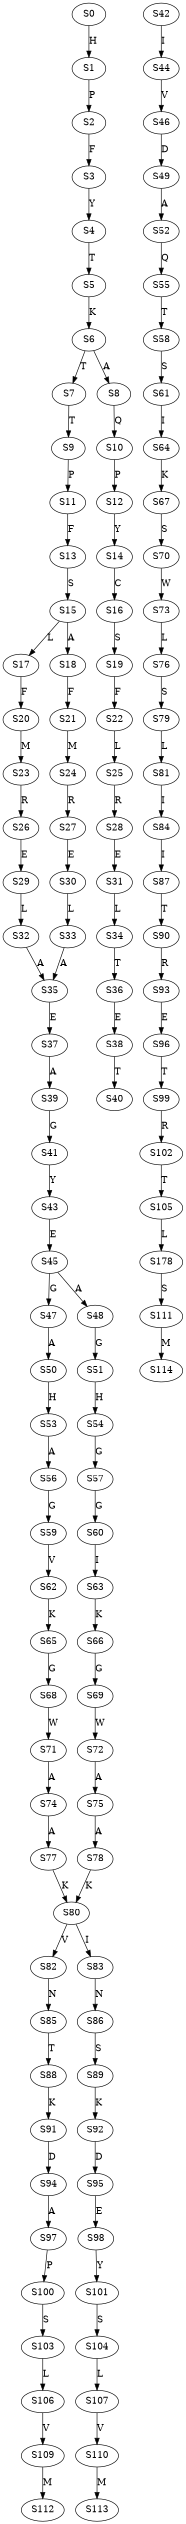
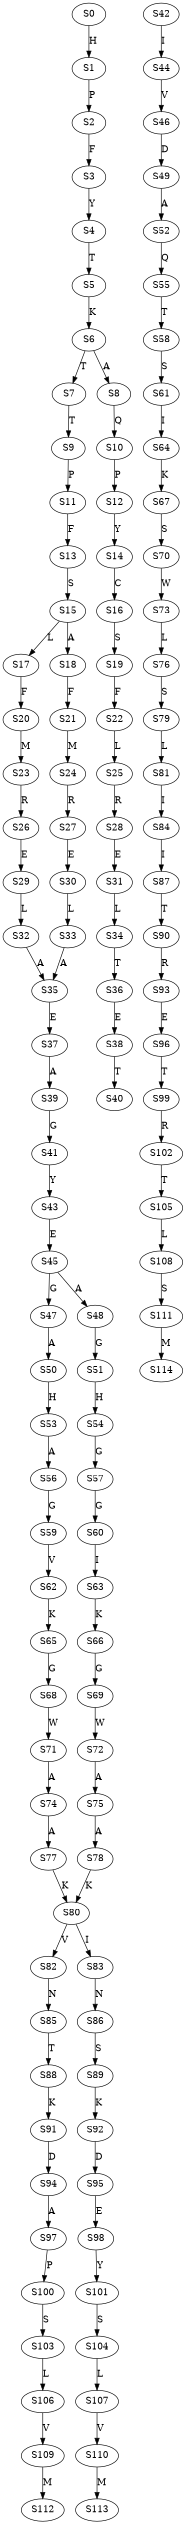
(161, 1262) -> (161, 1262)
